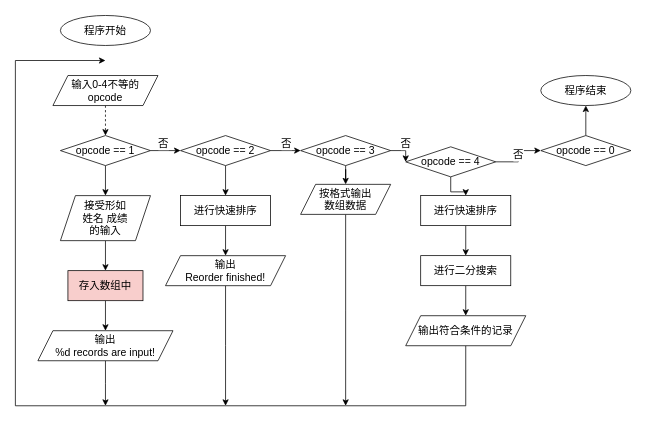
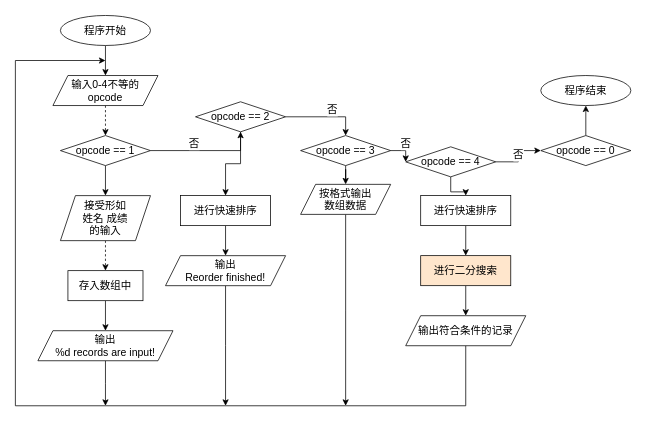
none -> (105, 57)
(225, 150) -> (240, 117)
(105, 252) -> (105, 252)
(465, 270) -> (465, 270)
(105, 285) -> (105, 285)
